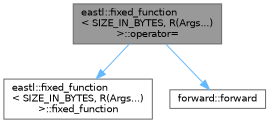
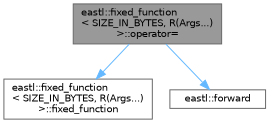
(218, 99) -> (218, 99)
